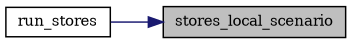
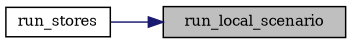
(254, 22) -> (254, 22)
